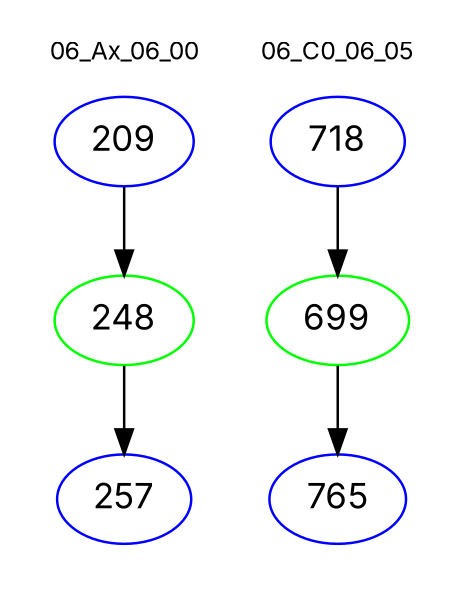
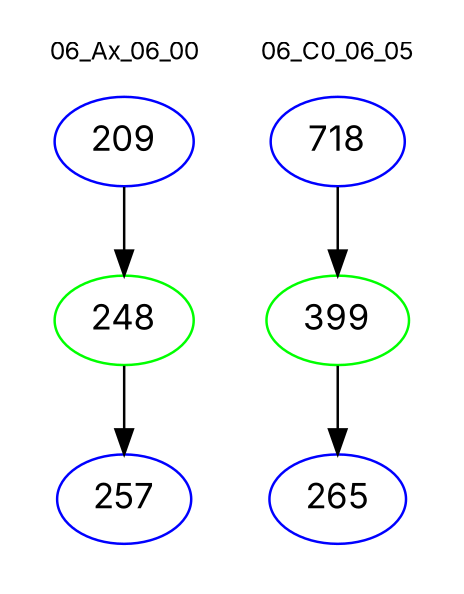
(338, 320) -> (338, 320)
(338, 499) -> (338, 499)
